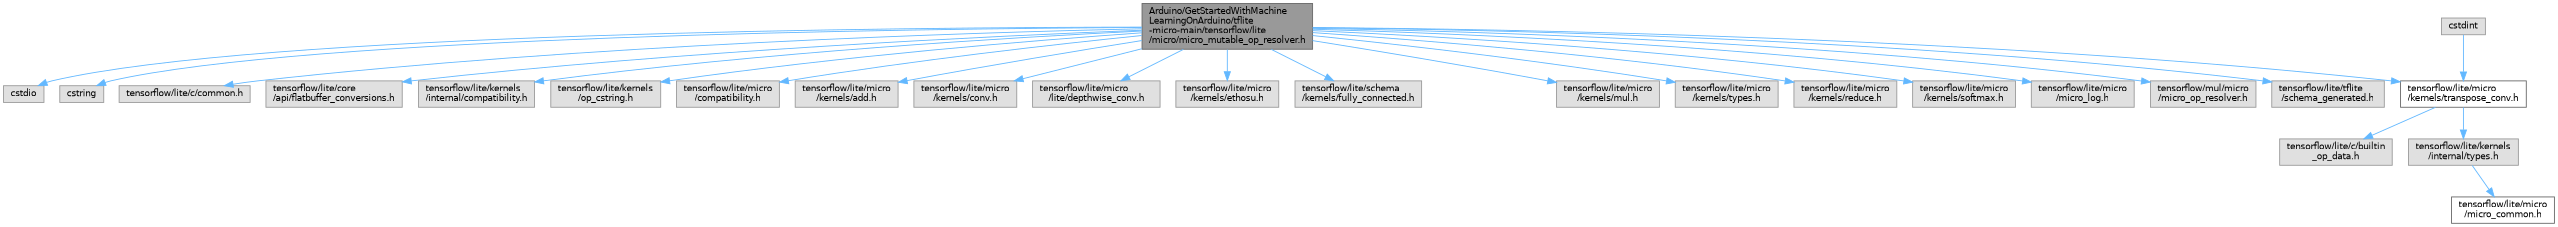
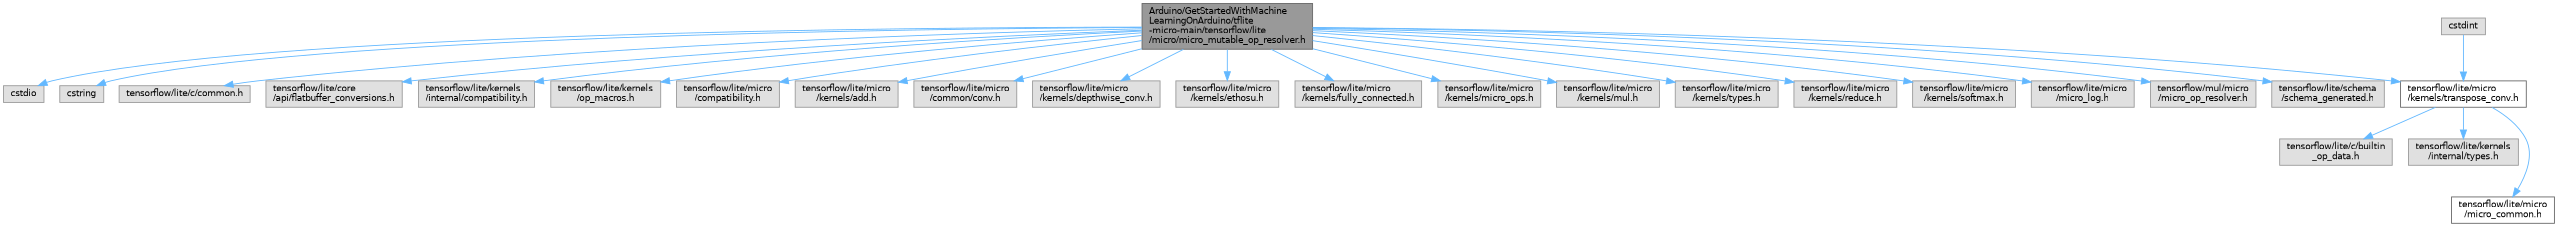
(606, 94) -> (606, 94)
(965, 94) -> (965, 94)
(1096, 94) -> (1096, 94)
(1358, 94) -> (1358, 94)
none -> (1489, 94)
(2328, 94) -> (2328, 94)
(2481, 178) -> (2527, 142)
